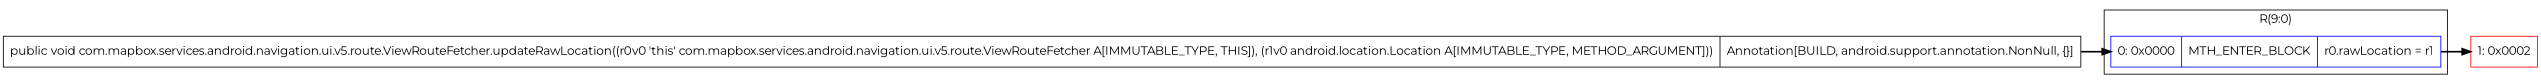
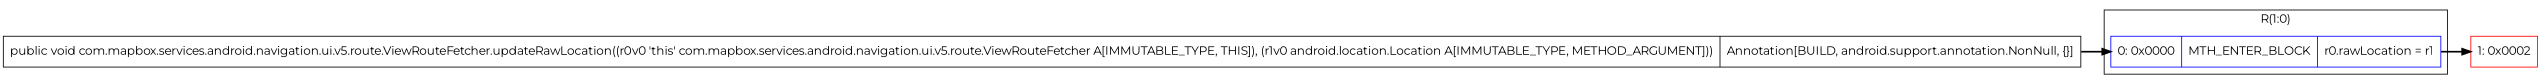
(2276, 20) -> (2276, 20)
